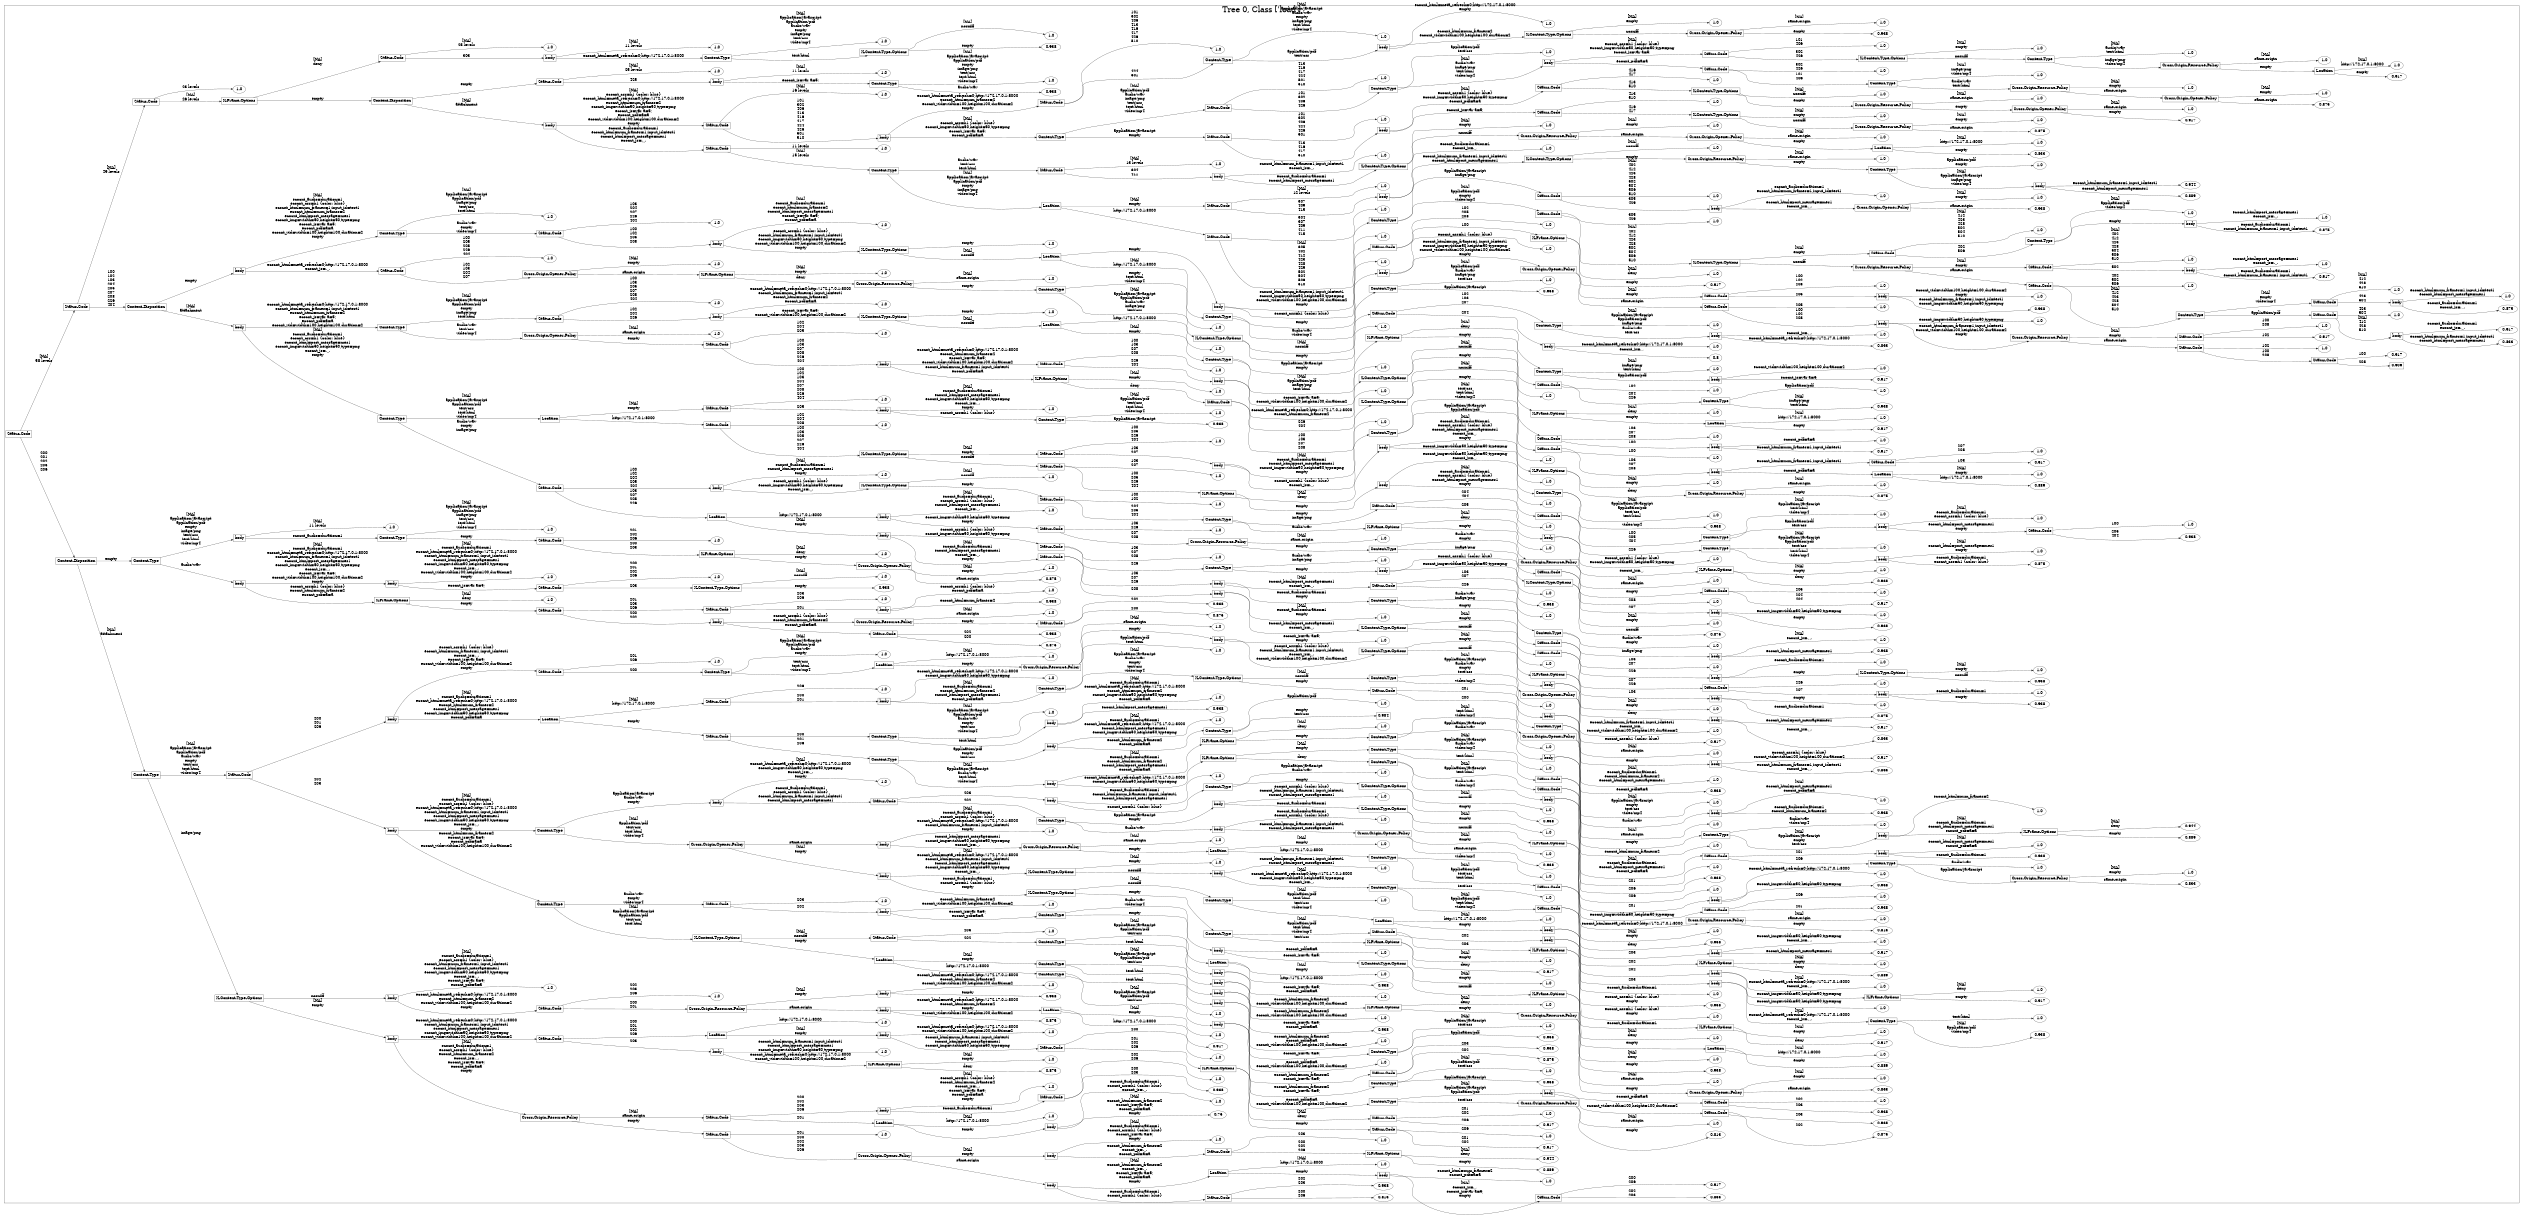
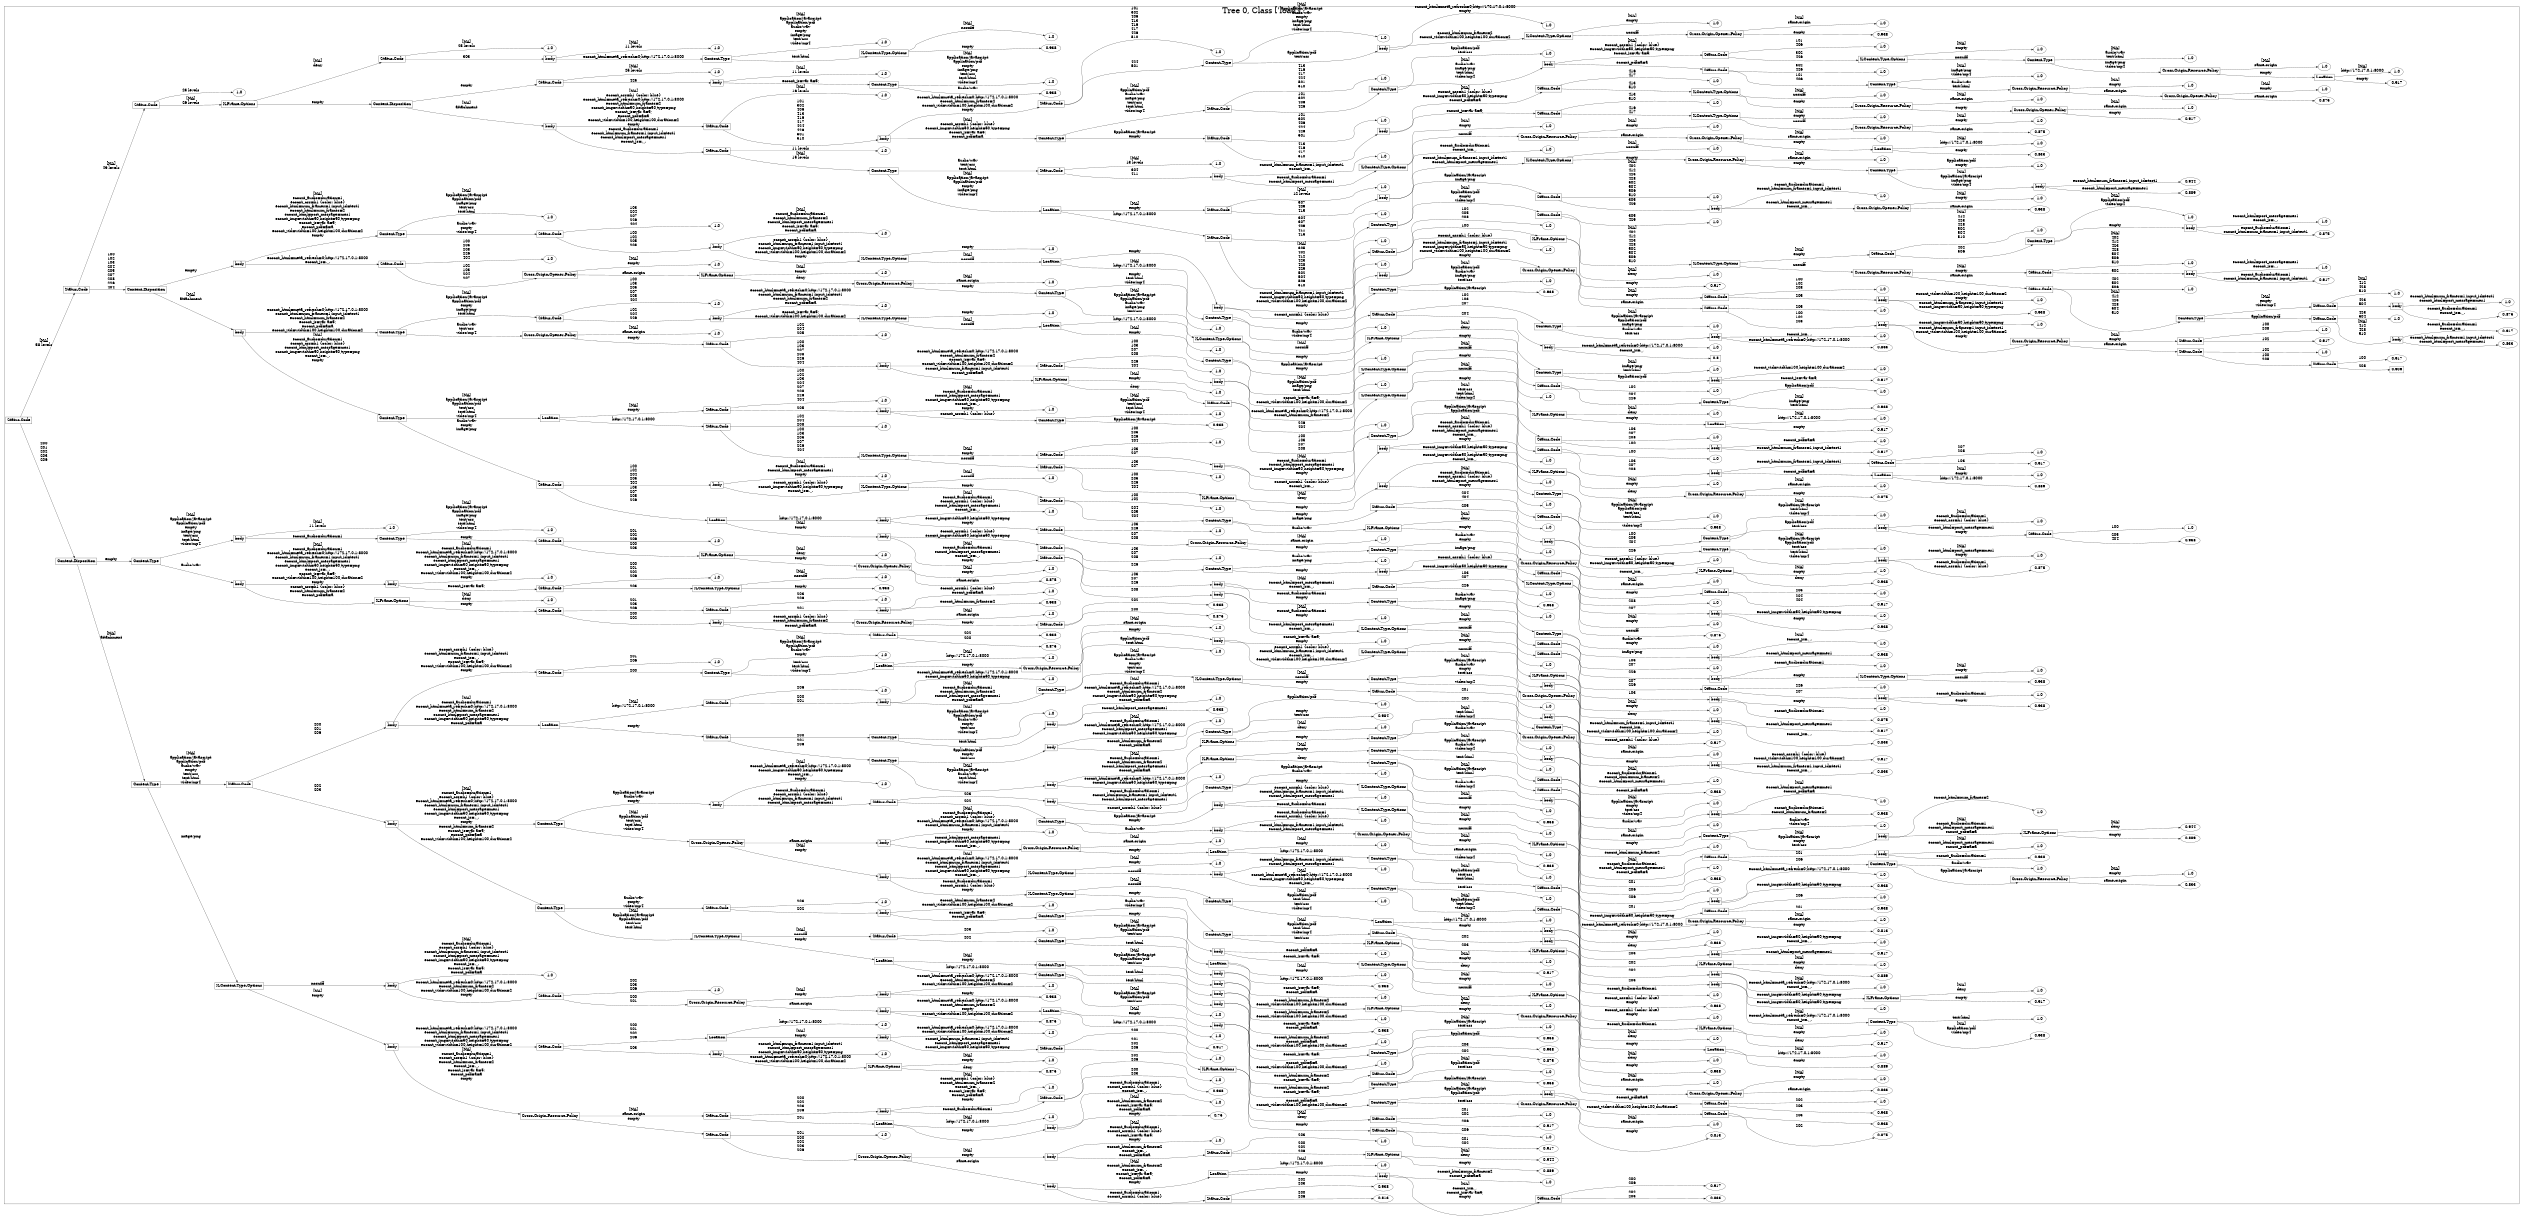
(1716, 358) -> (1716, 358)
(1383, 716) -> (1383, 716)
